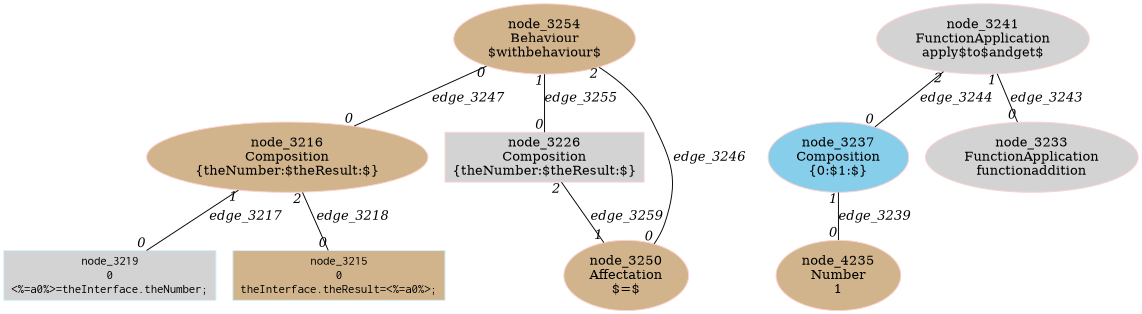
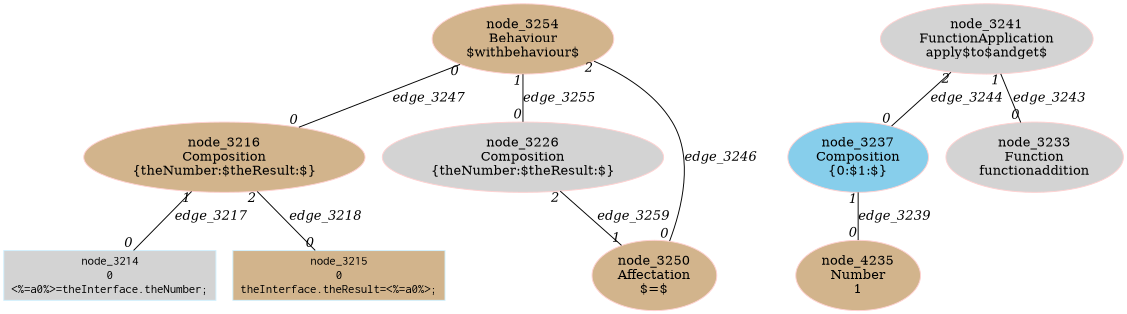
(545, 157) -> (523, 157)
(1032, 157) -> (1035, 157)
(110, 275) -> (110, 275)
